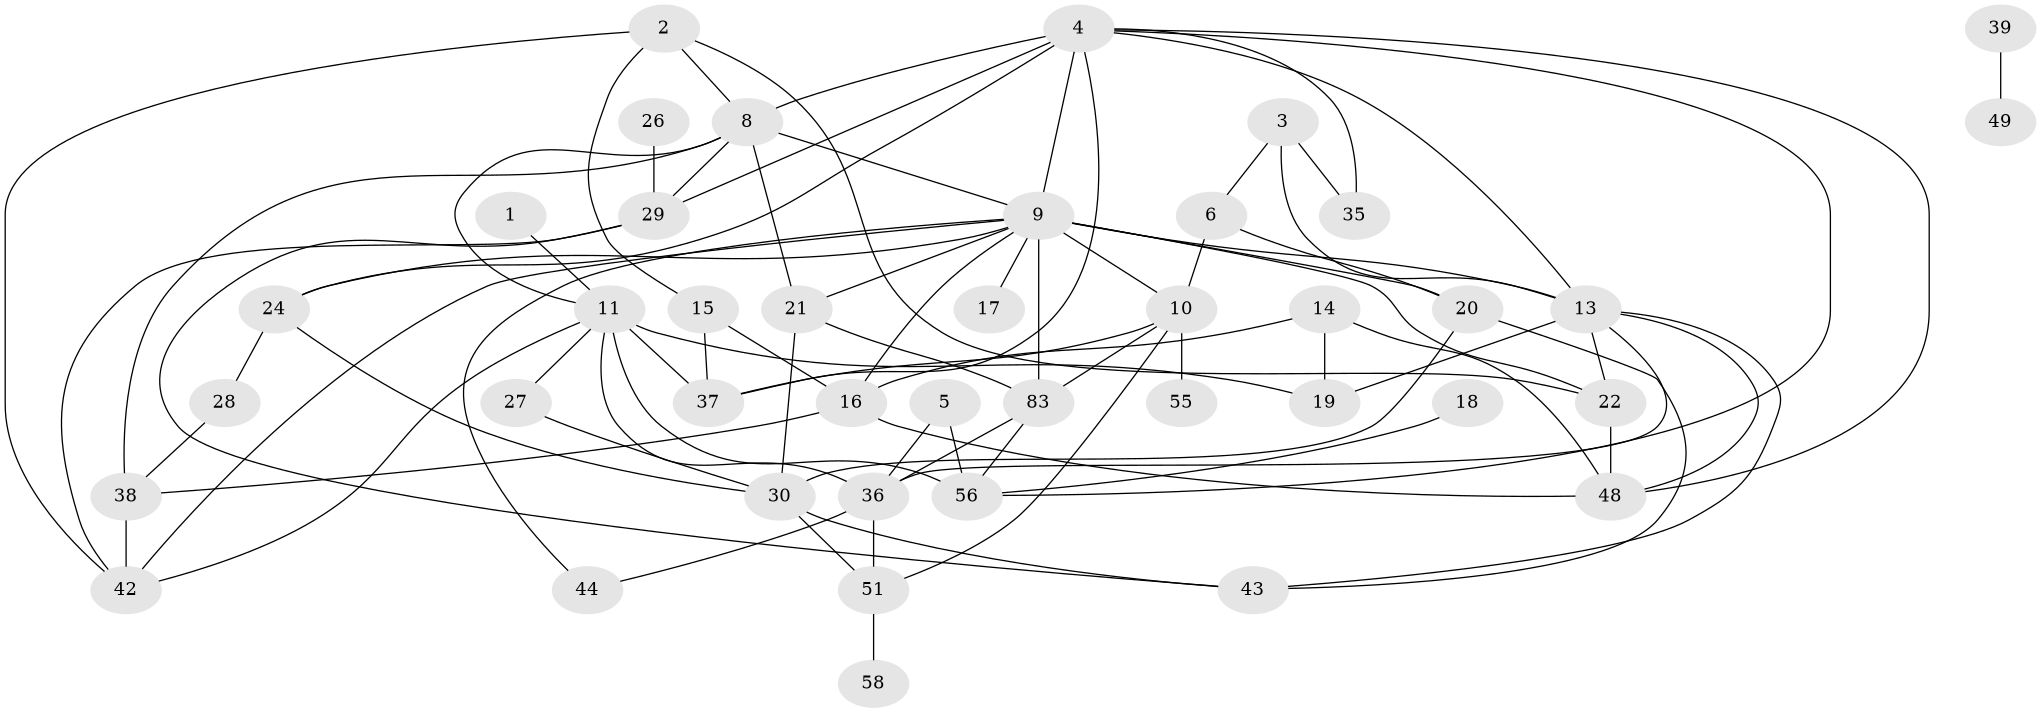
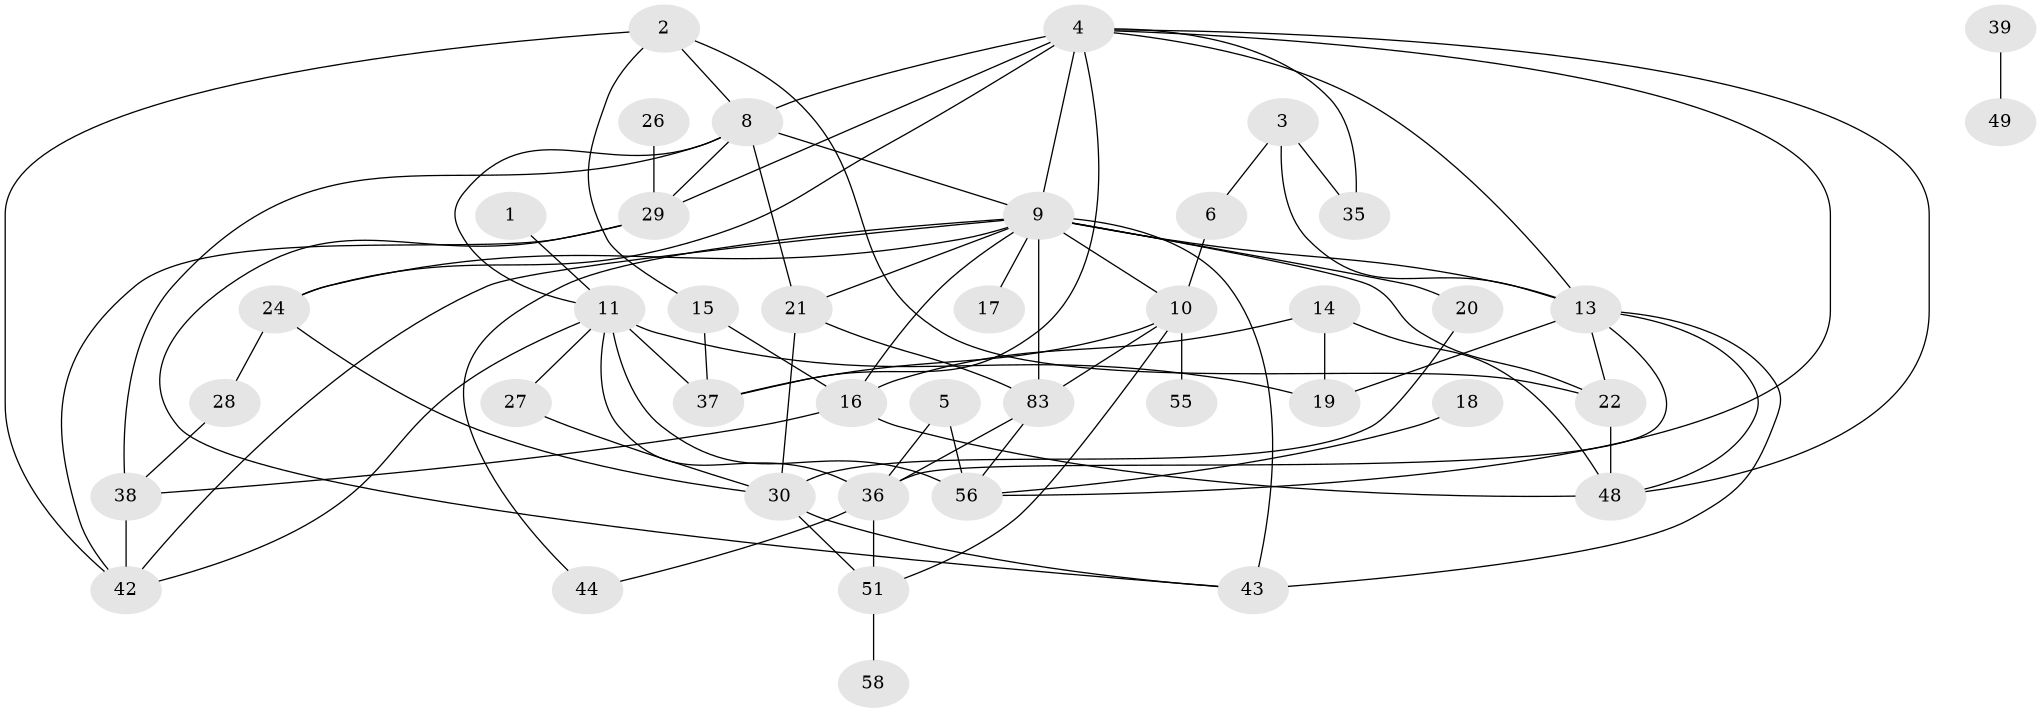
(1340, 263) -> none
(1649, 526) -> (1255, 338)
